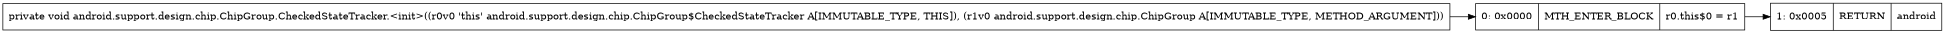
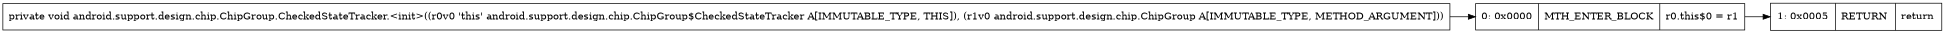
(1916, 16) -> (1918, 16)
